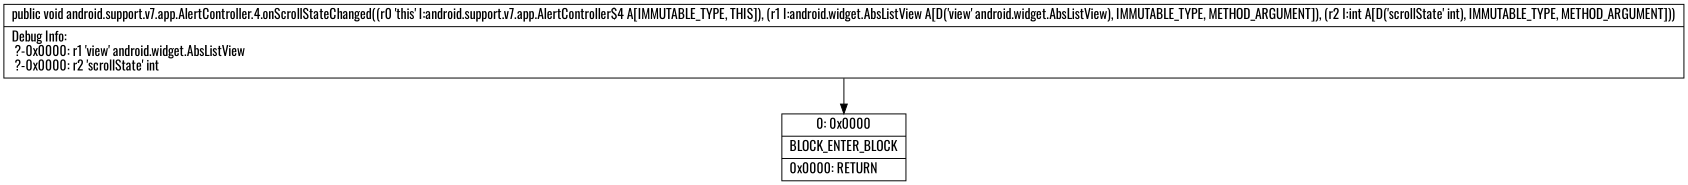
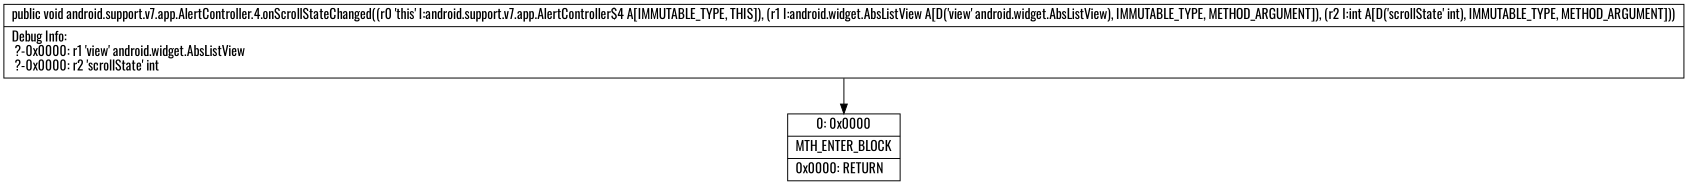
(844, 147) -> (844, 147)
